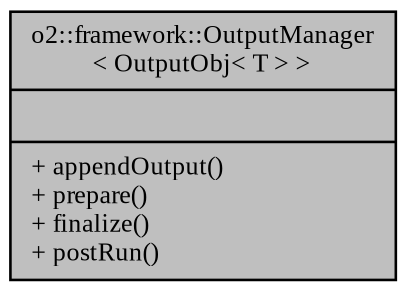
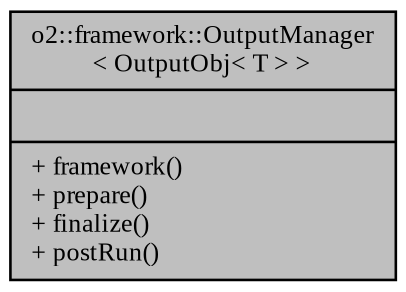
(128, 167) -> (107, 167)
